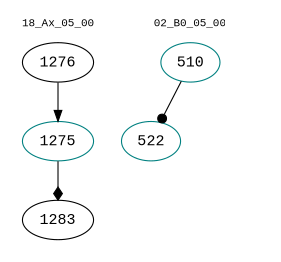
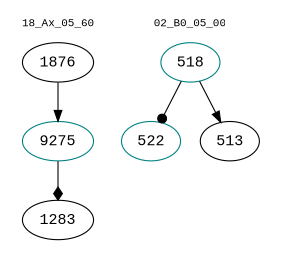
(59, 24) -> (59, 24)
(58, 62) -> (58, 62)
(190, 62) -> (190, 62)
(58, 141) -> (58, 141)
none -> (230, 141)
